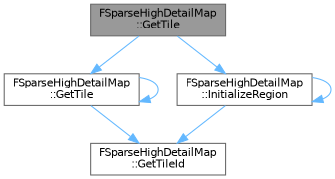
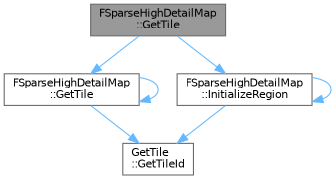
(158, 159) -> (158, 159)
